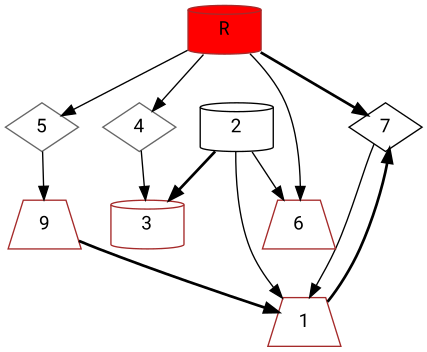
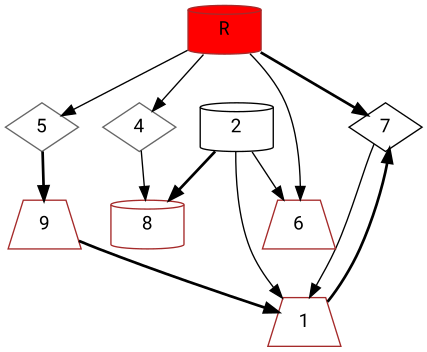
(43, 169) -> (43, 169)
(147, 225) -> (147, 225)
